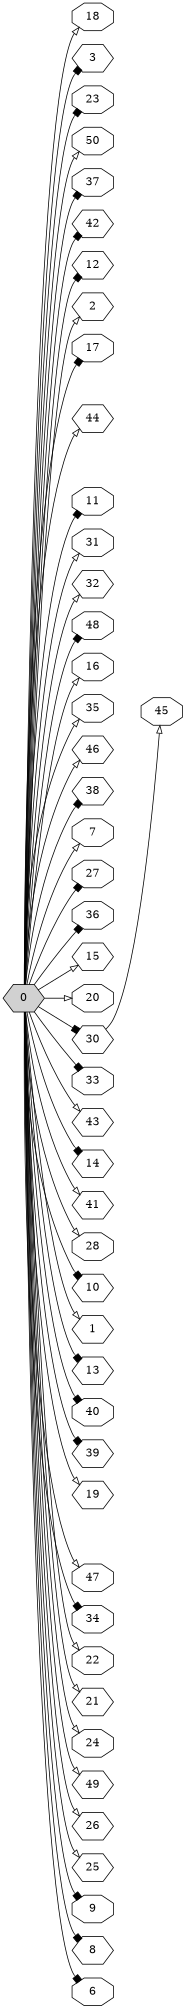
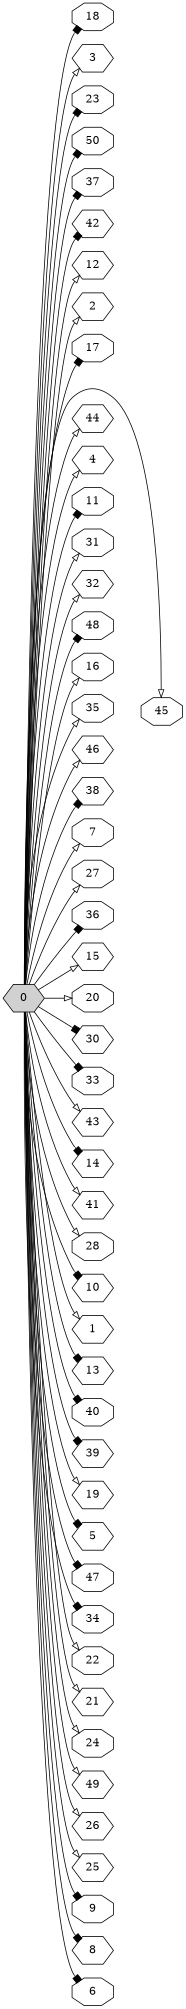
none -> (93, 460)
(34, 508) -> (34, 508)
(35, 528) -> (35, 528)
(36, 570) -> (36, 570)
(38, 631) -> (38, 631)
(143, 884) -> (70, 403)
(49, 936) -> (49, 936)
(32, 1289) -> (32, 1289)
none -> (93, 1536)
